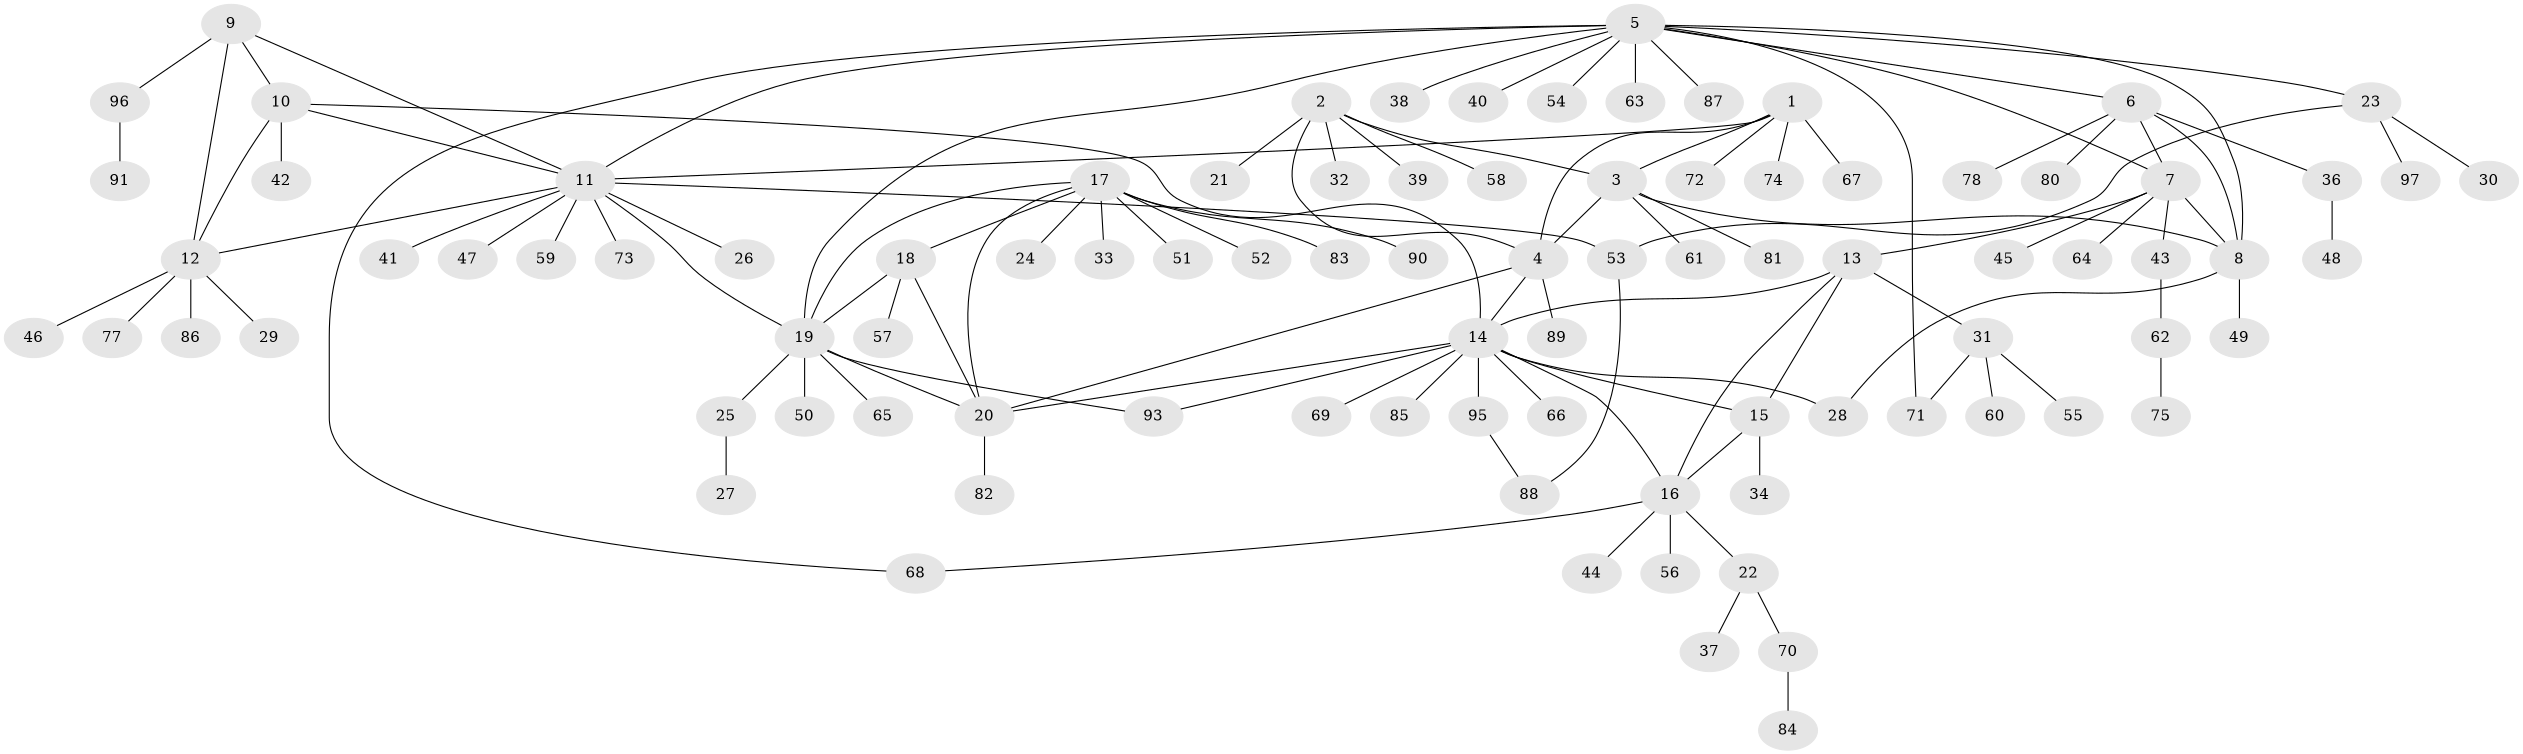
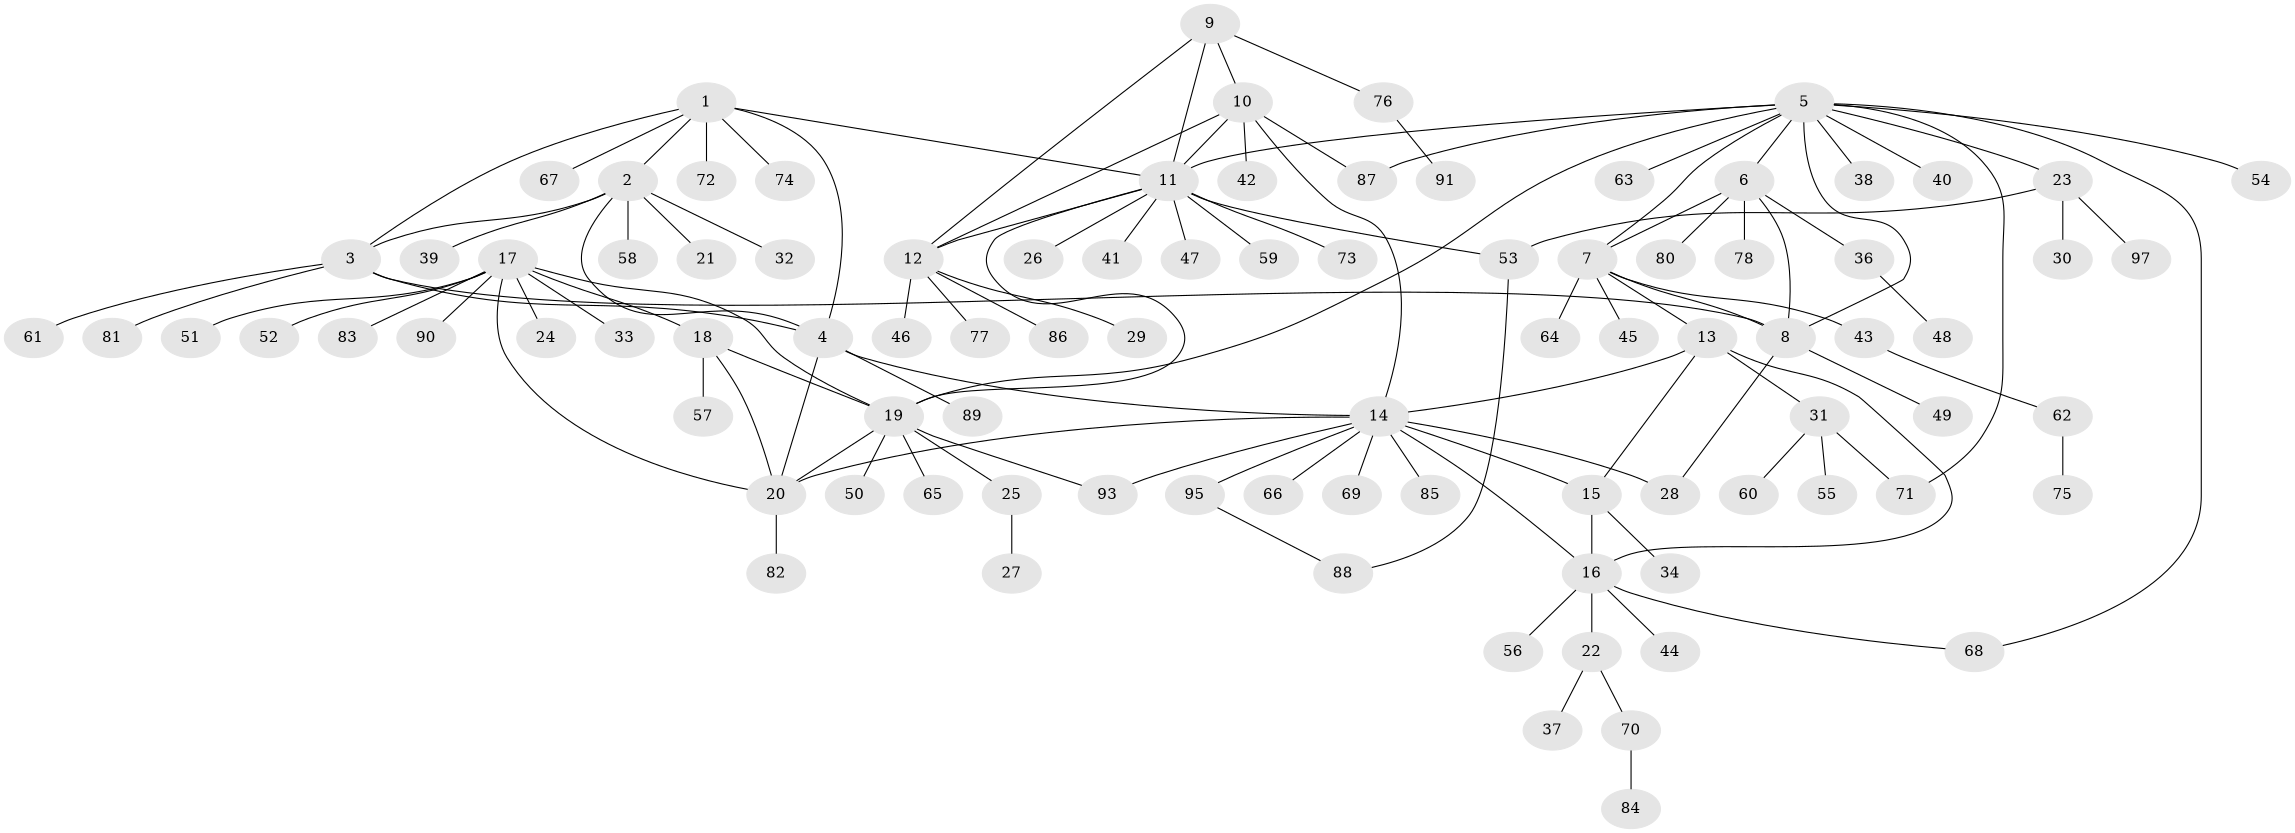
(120, 102) -> (1384, 102)
none -> (1299, 138)
none -> (667, 142)
